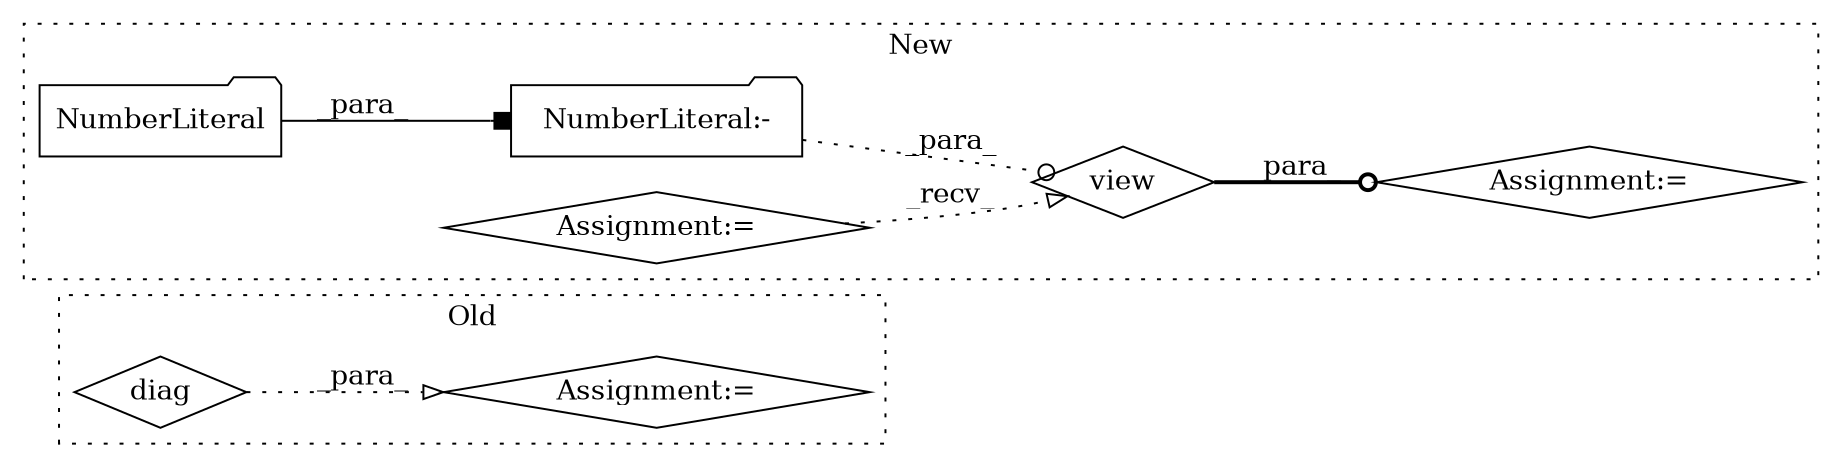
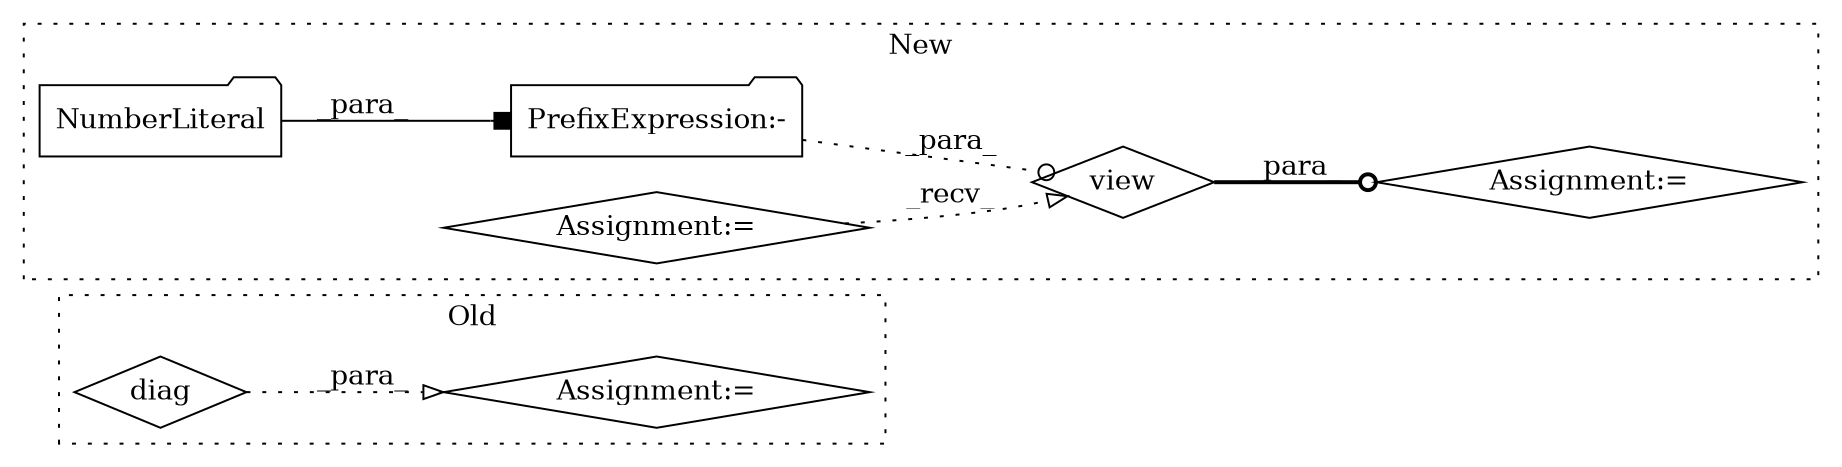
(657, 121) -> (657, 121)
